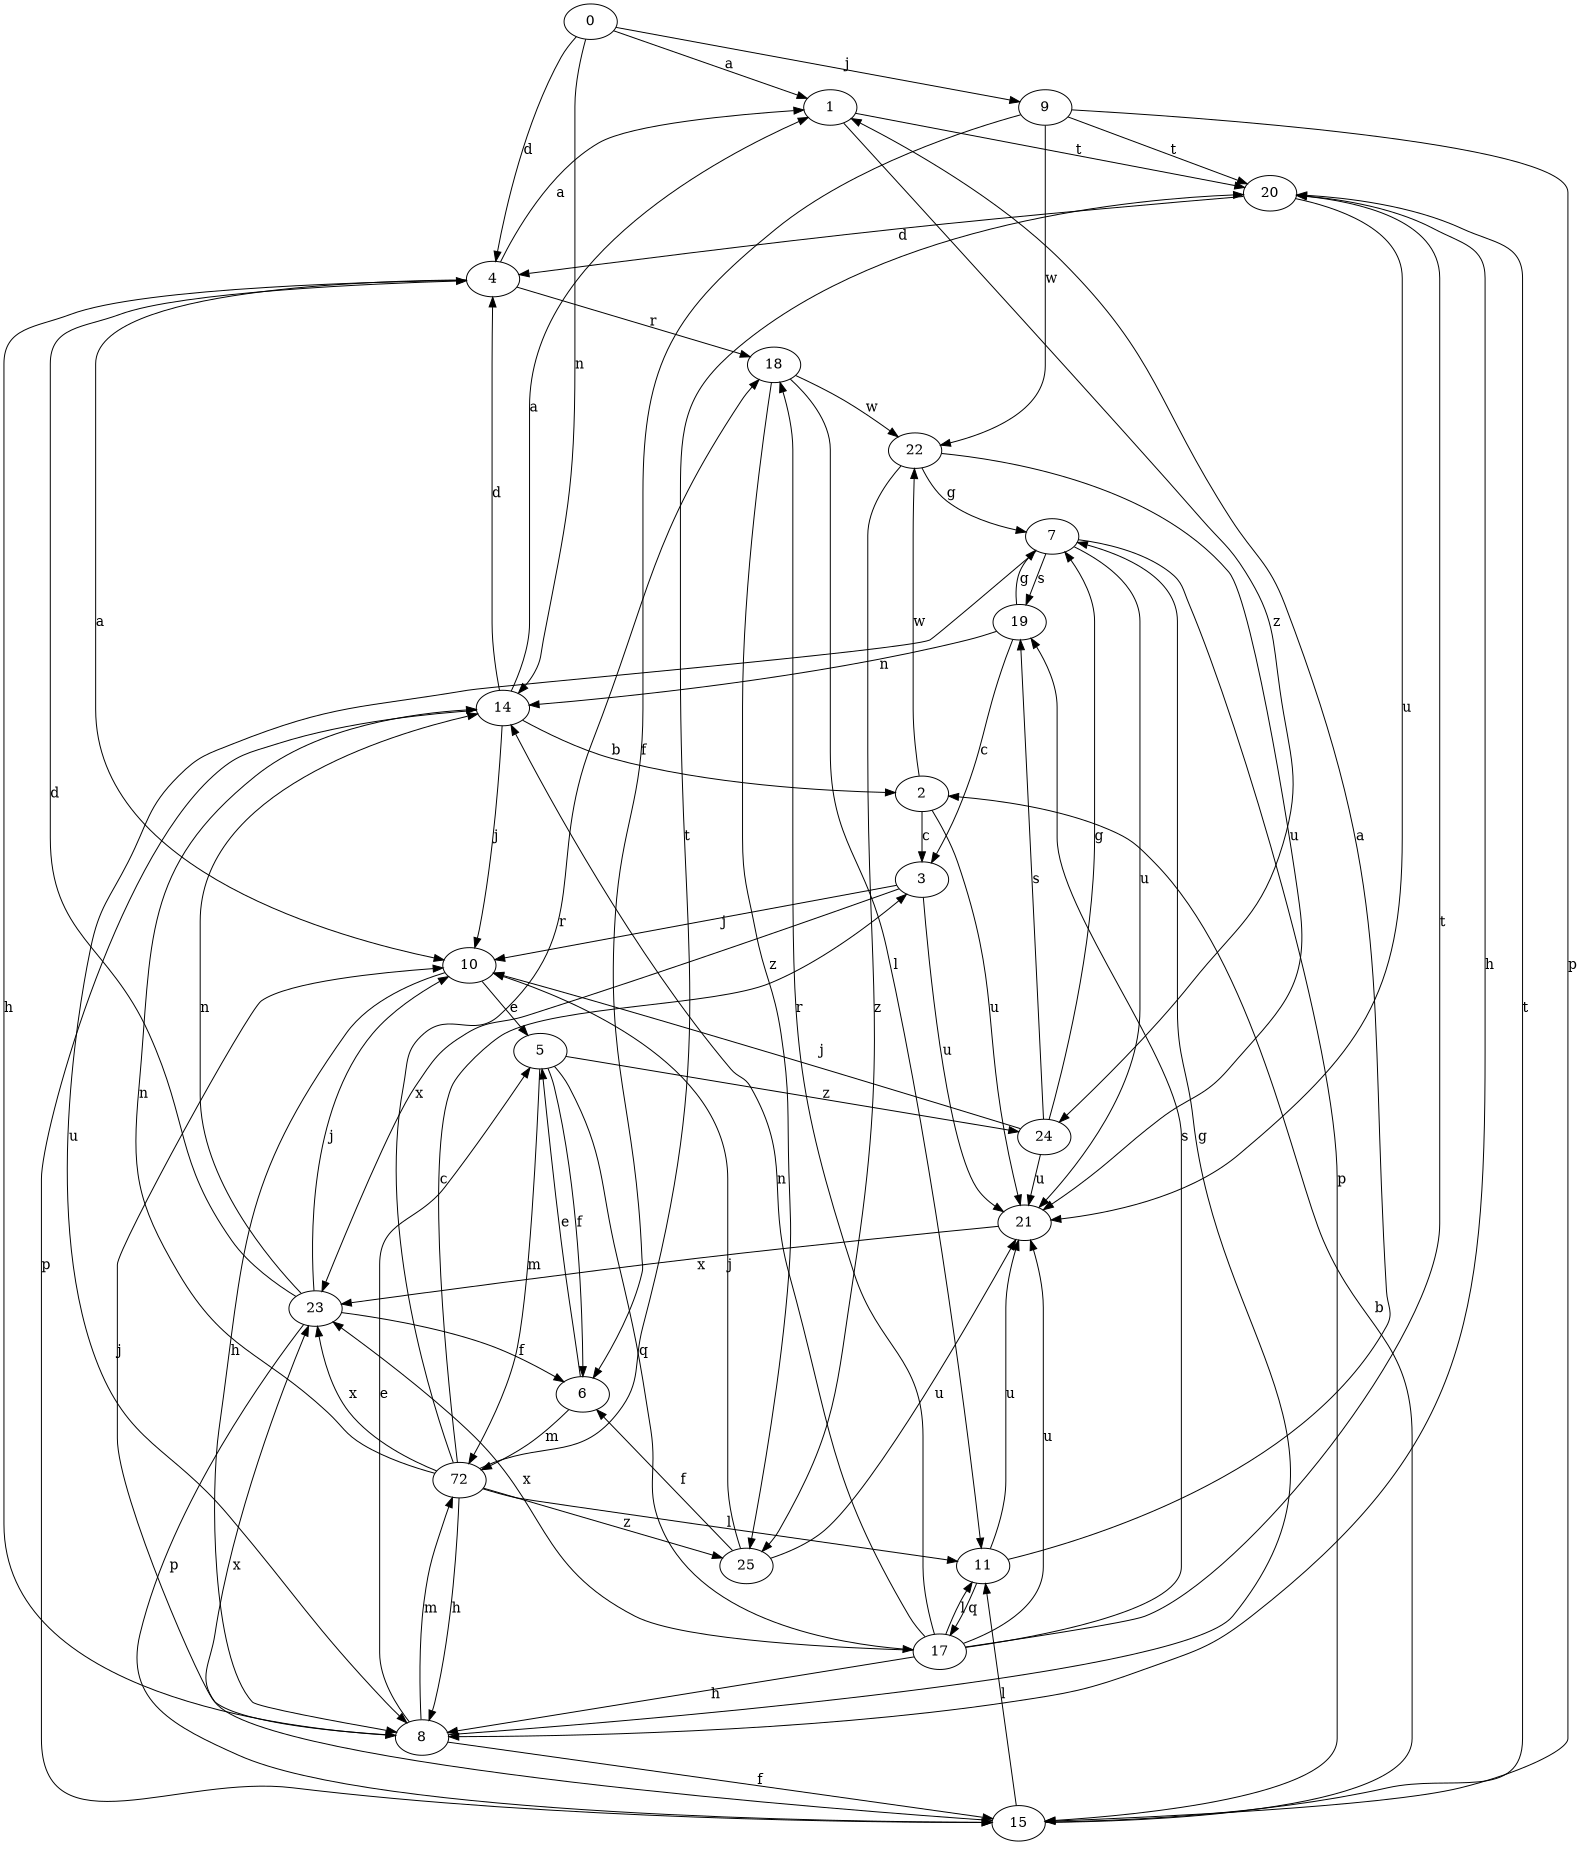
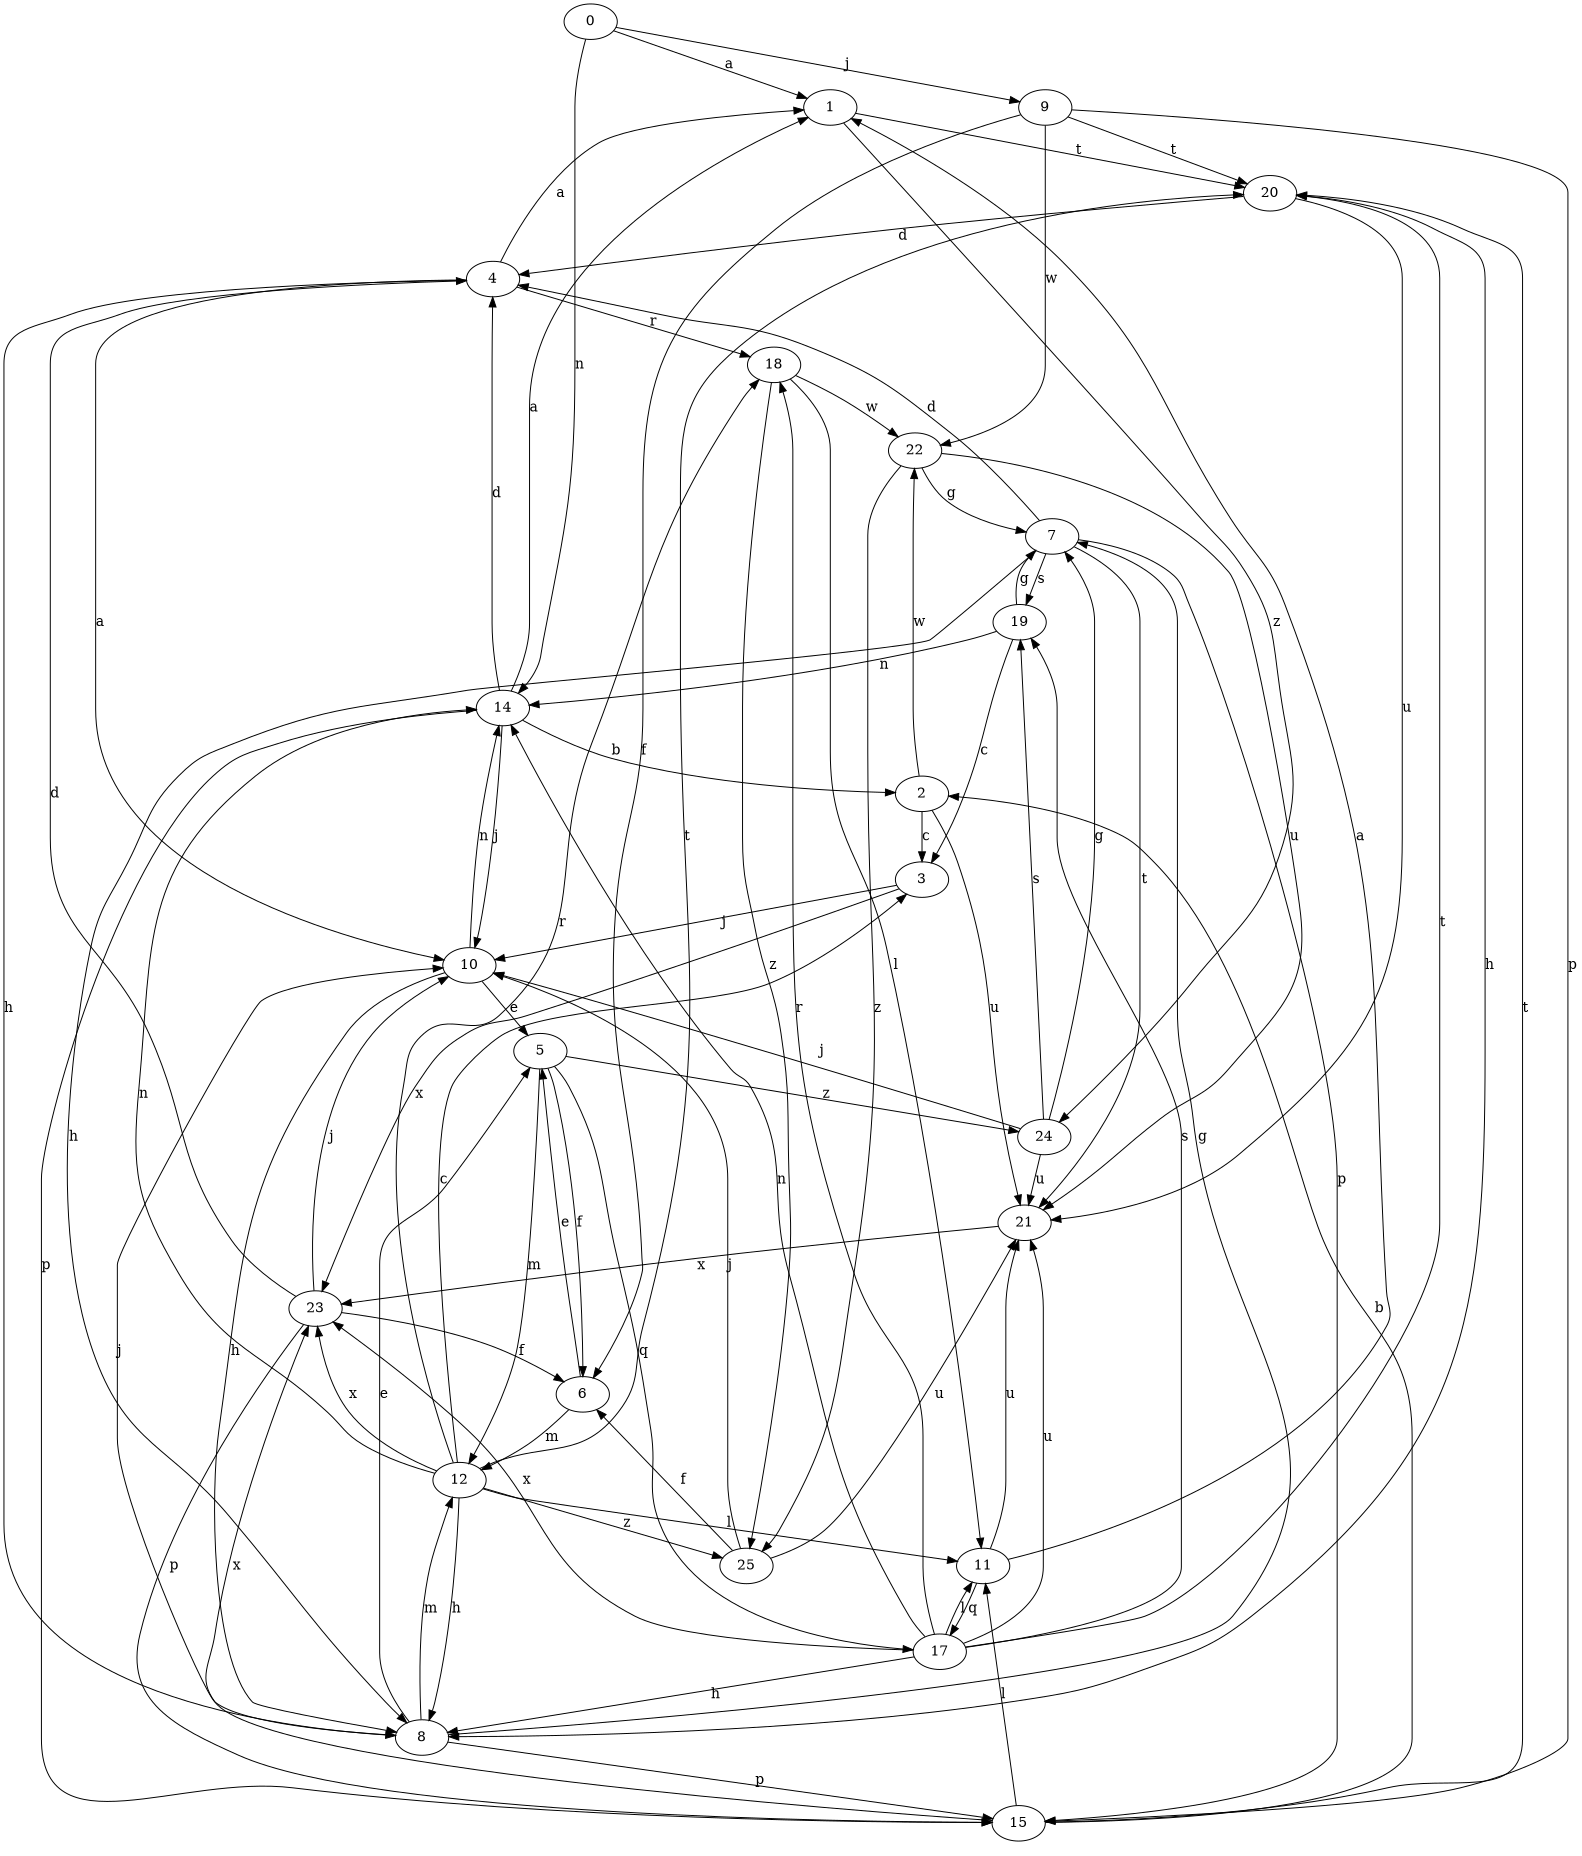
(526, 140) -> (811, 348)
(1145, 880) -> (1145, 880)
(200, 941) -> (478, 841)
(942, 1058) -> none
(74, 1137) -> (74, 1137)
(460, 1480) -> (460, 1480)
(760, 1780) -> (760, 1780)
